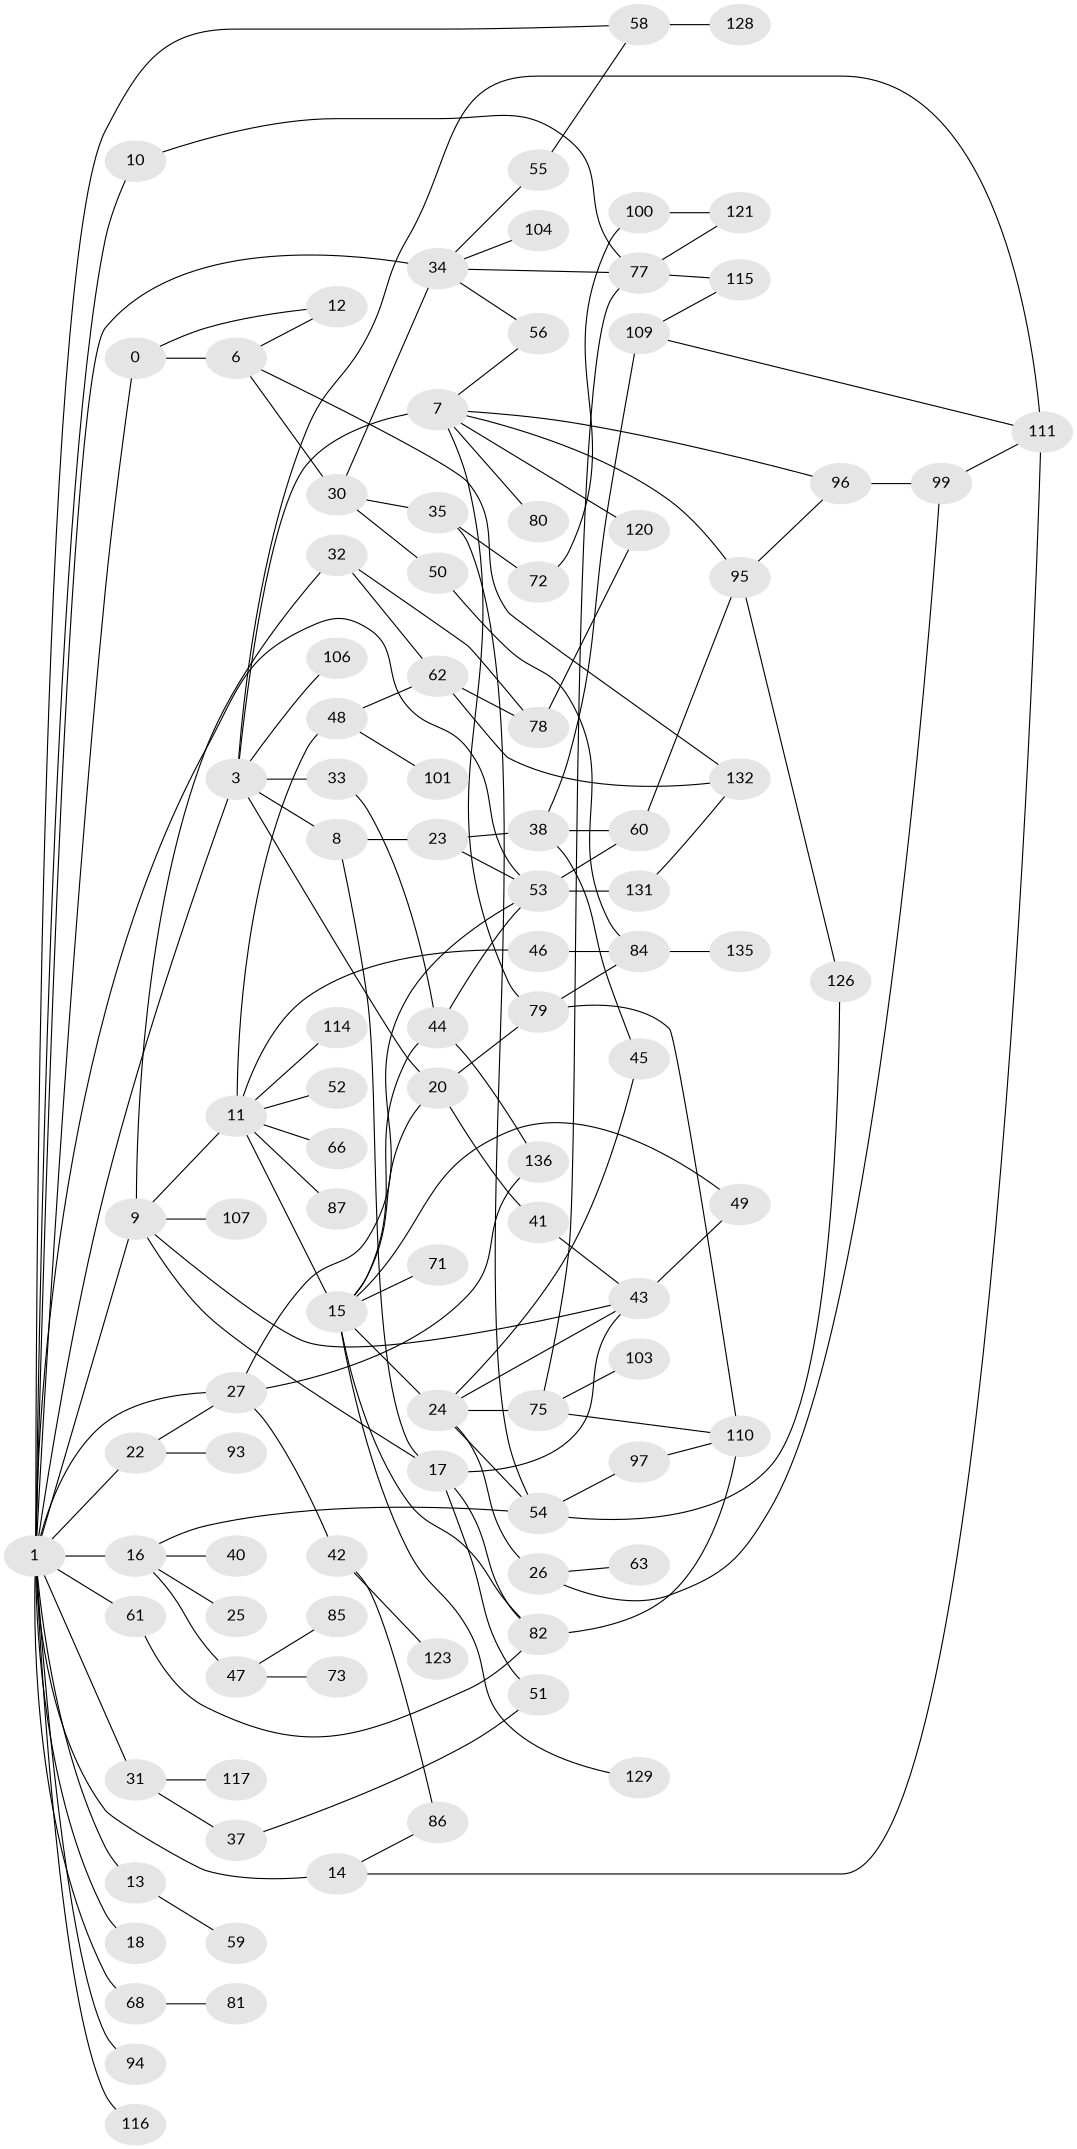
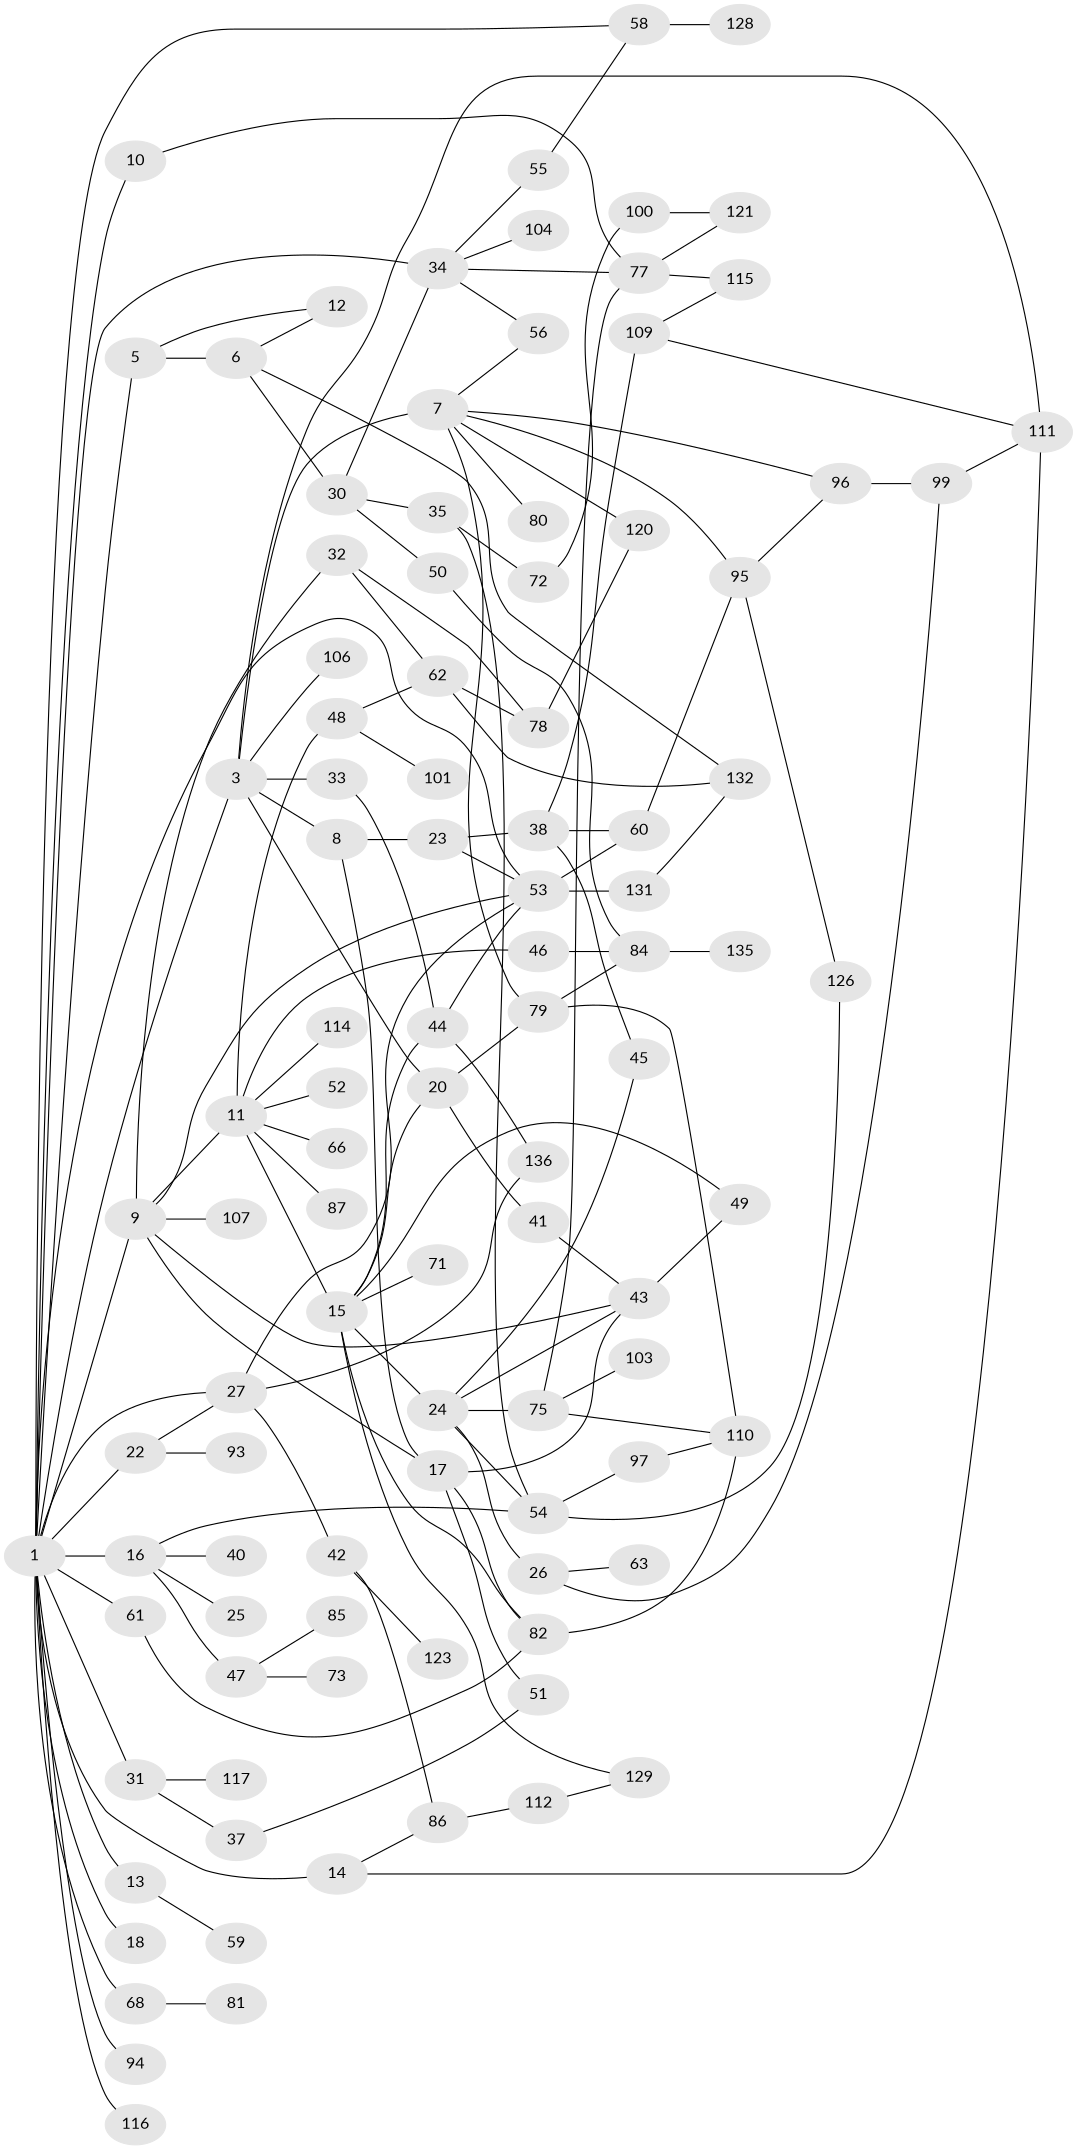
(135, 358) -> (135, 358)
none -> (278, 989)
none -> (538, 1803)
